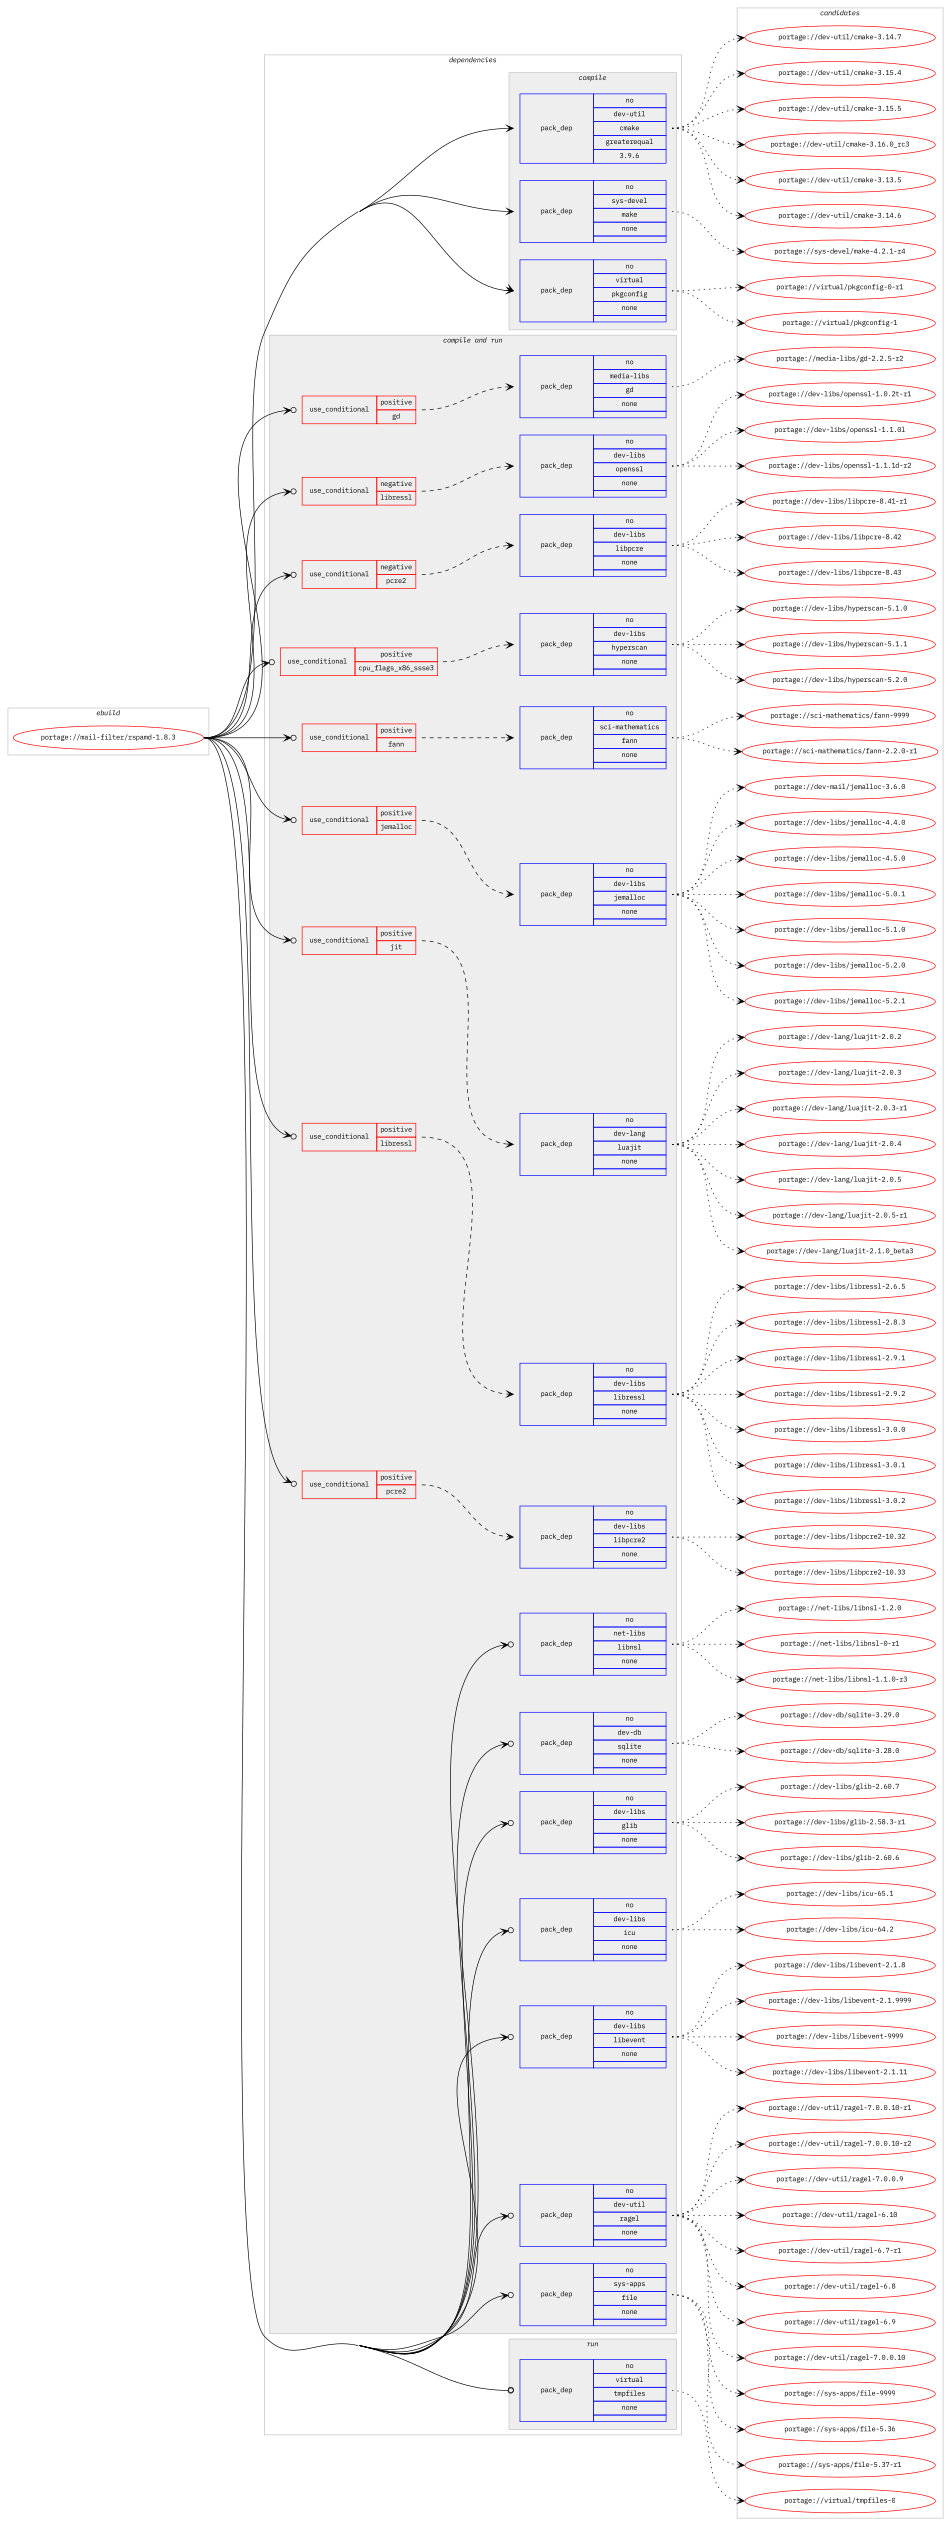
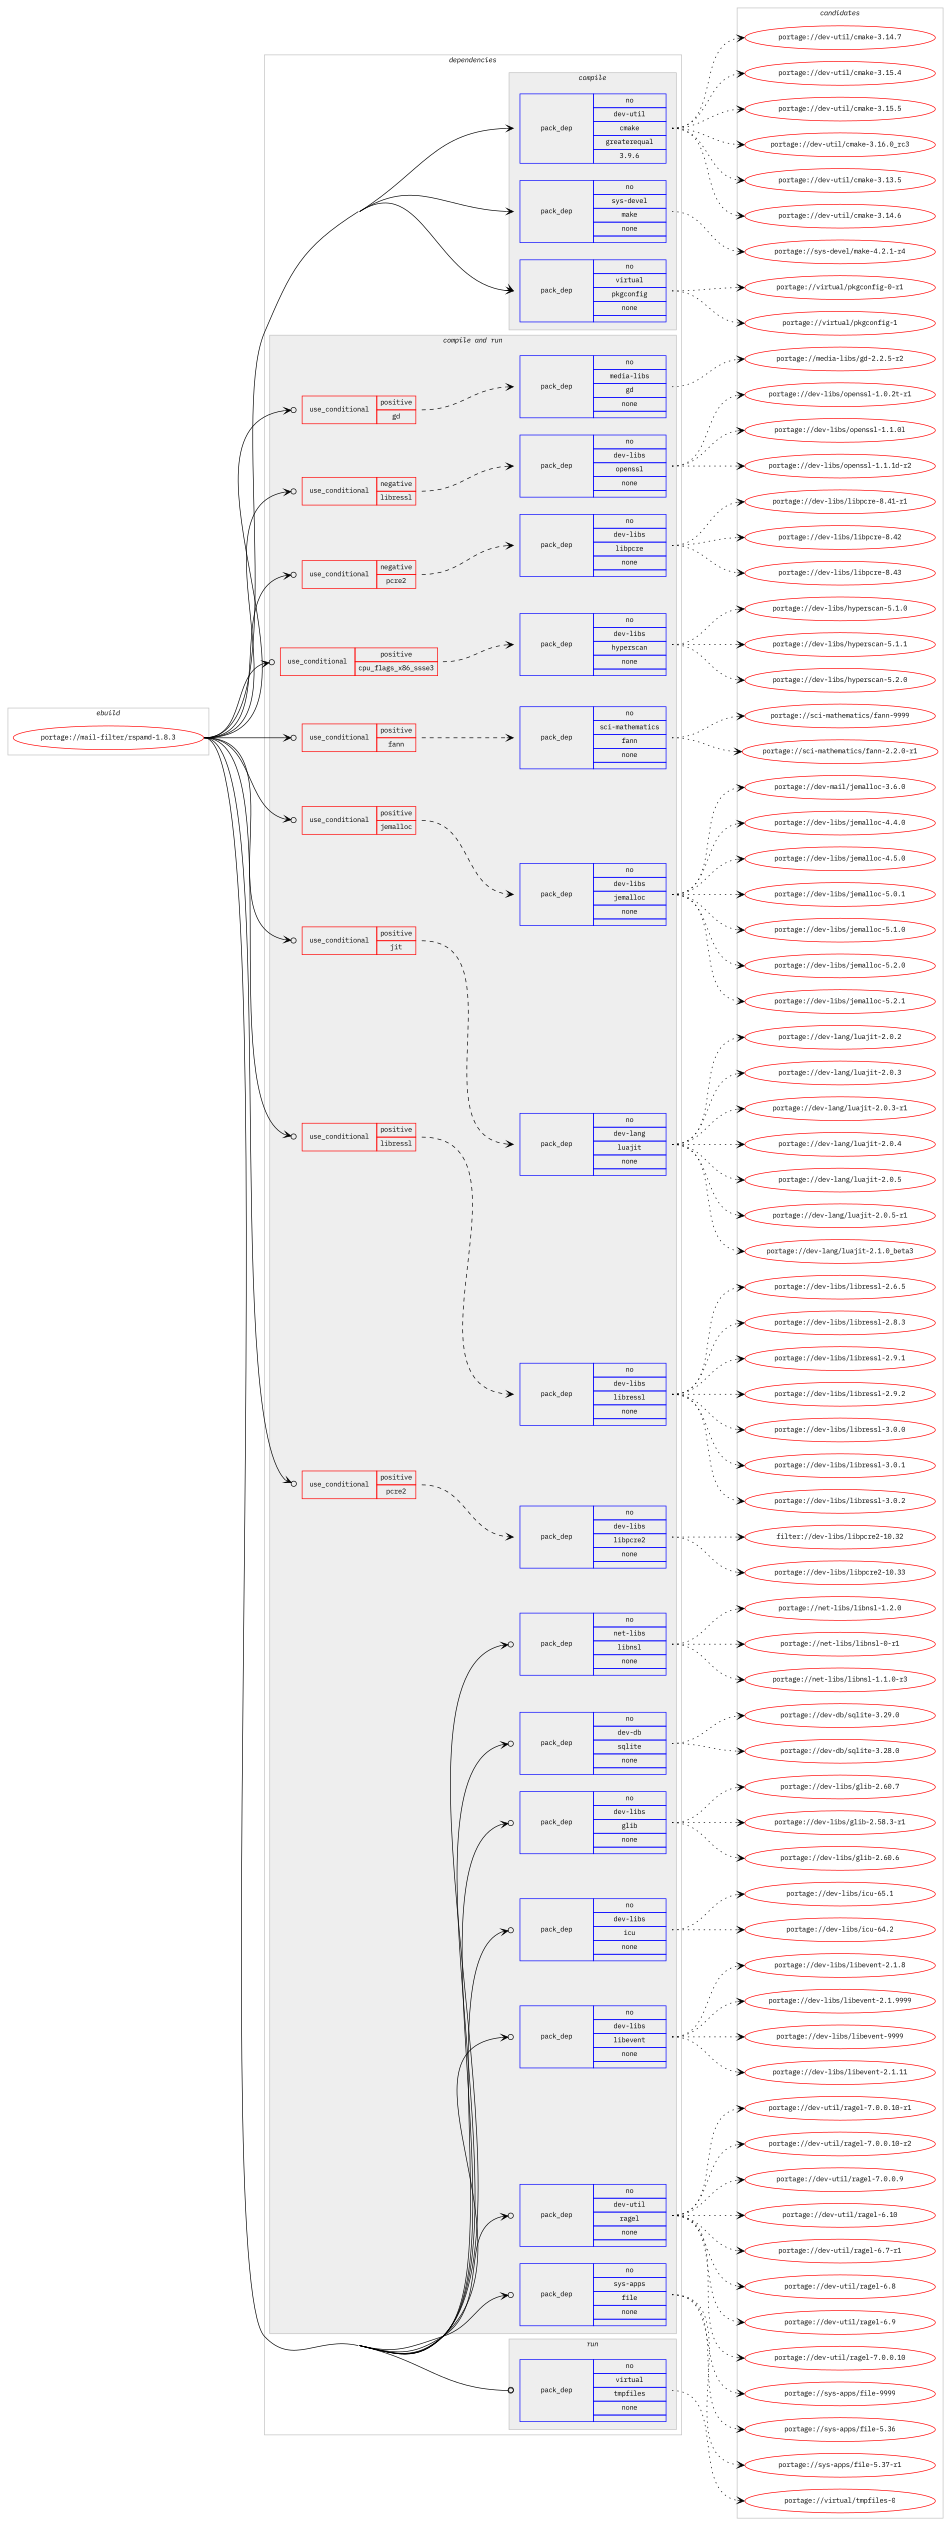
(840, 1537) -> (840, 1537)
